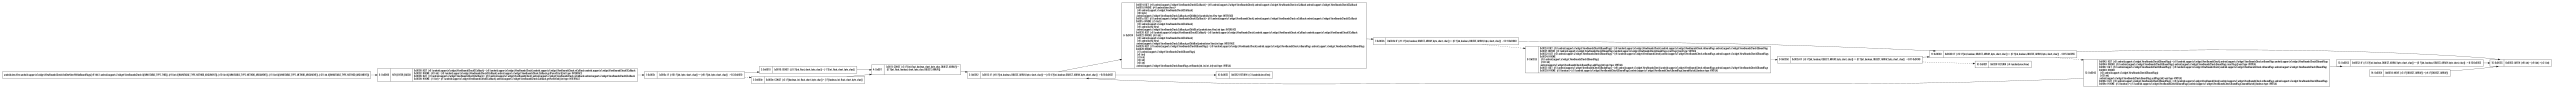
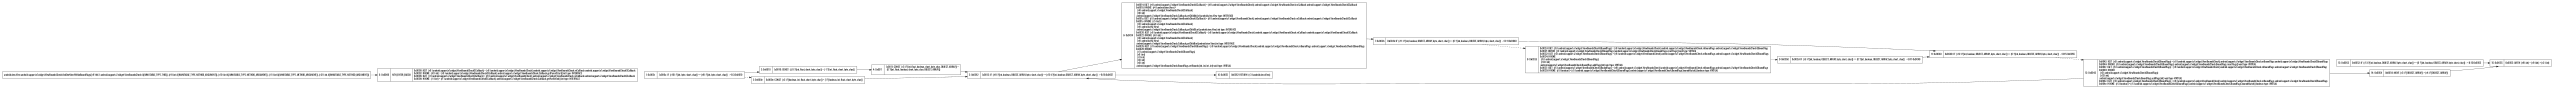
(1141, 13) -> (1141, 13)
(2288, 50) -> none
(2003, 64) -> none
(2335, 67) -> (2349, 73)
(640, 75) -> none
(858, 76) -> (915, 78)
